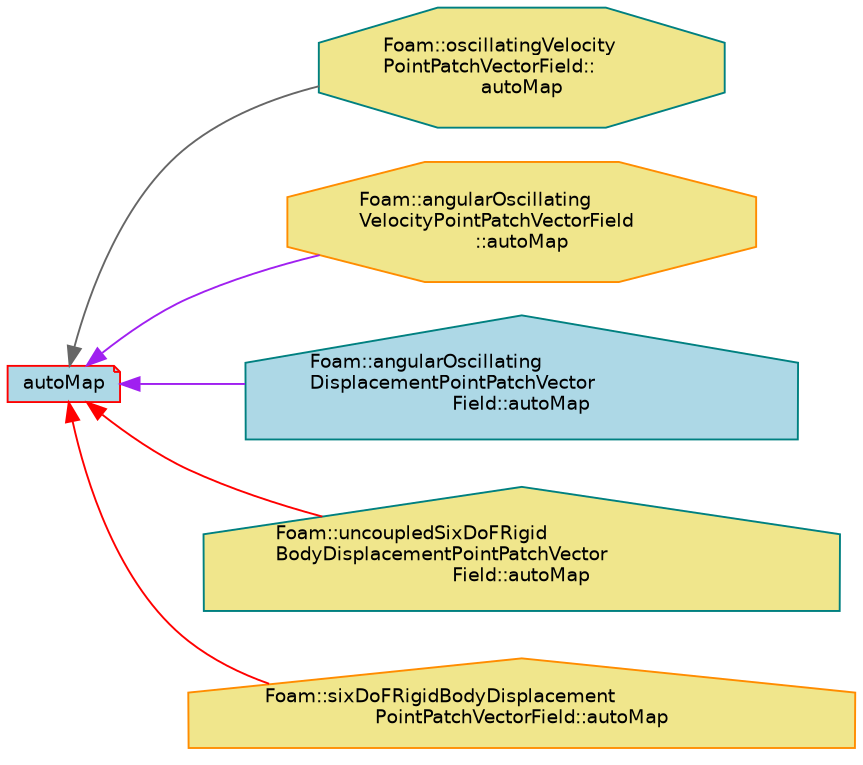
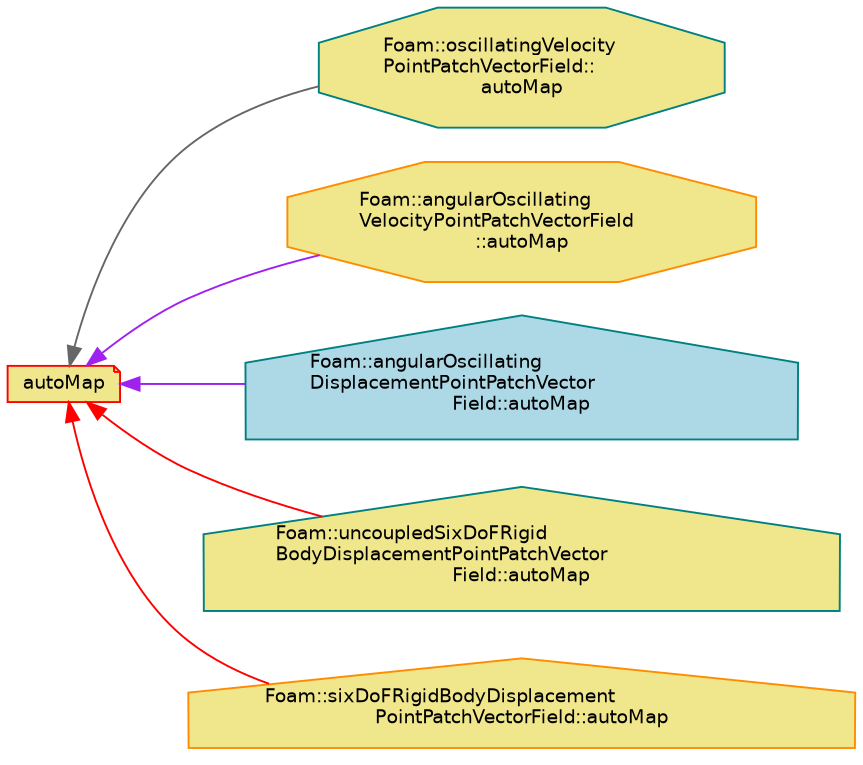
(64, 384) -> (64, 384)
